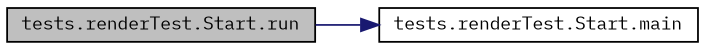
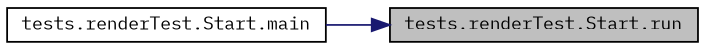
(338, 25) -> (349, 25)
